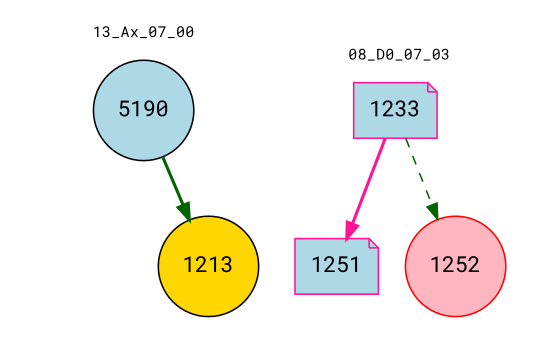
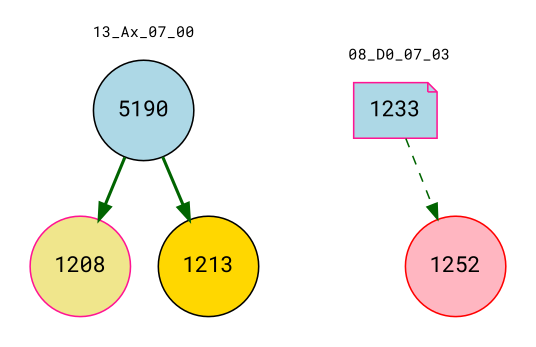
none -> (80, 266)
(337, 266) -> none
